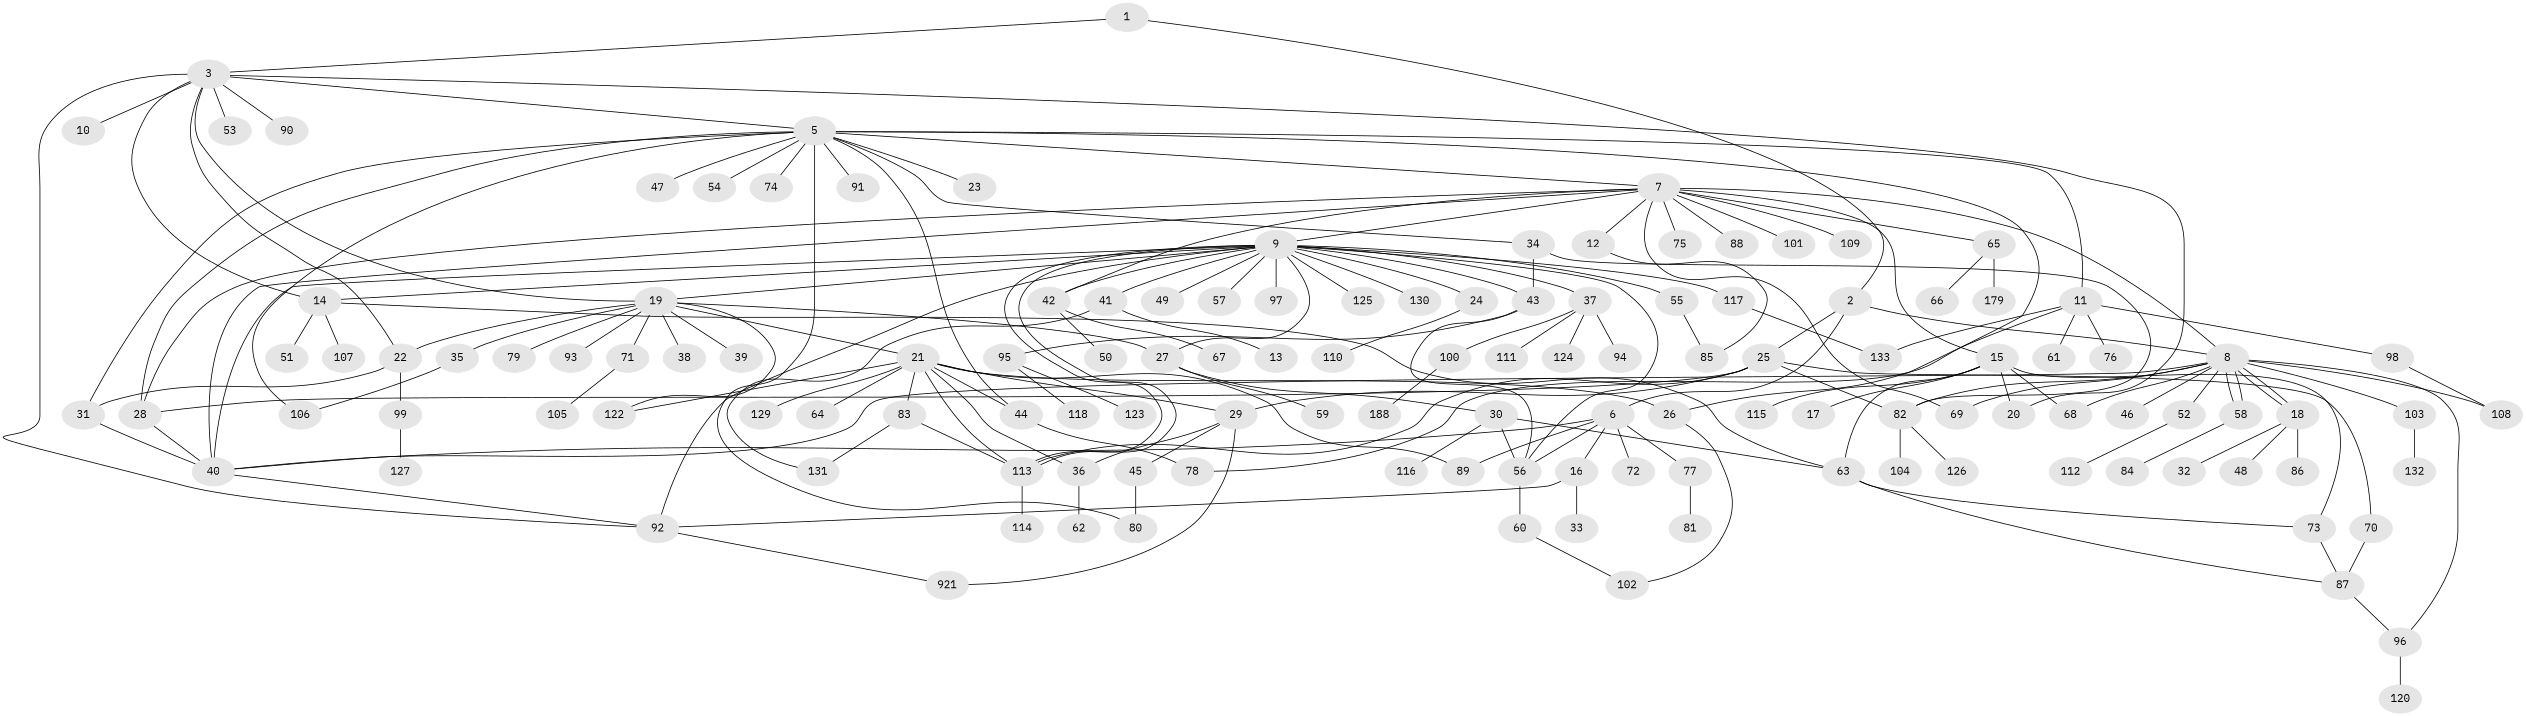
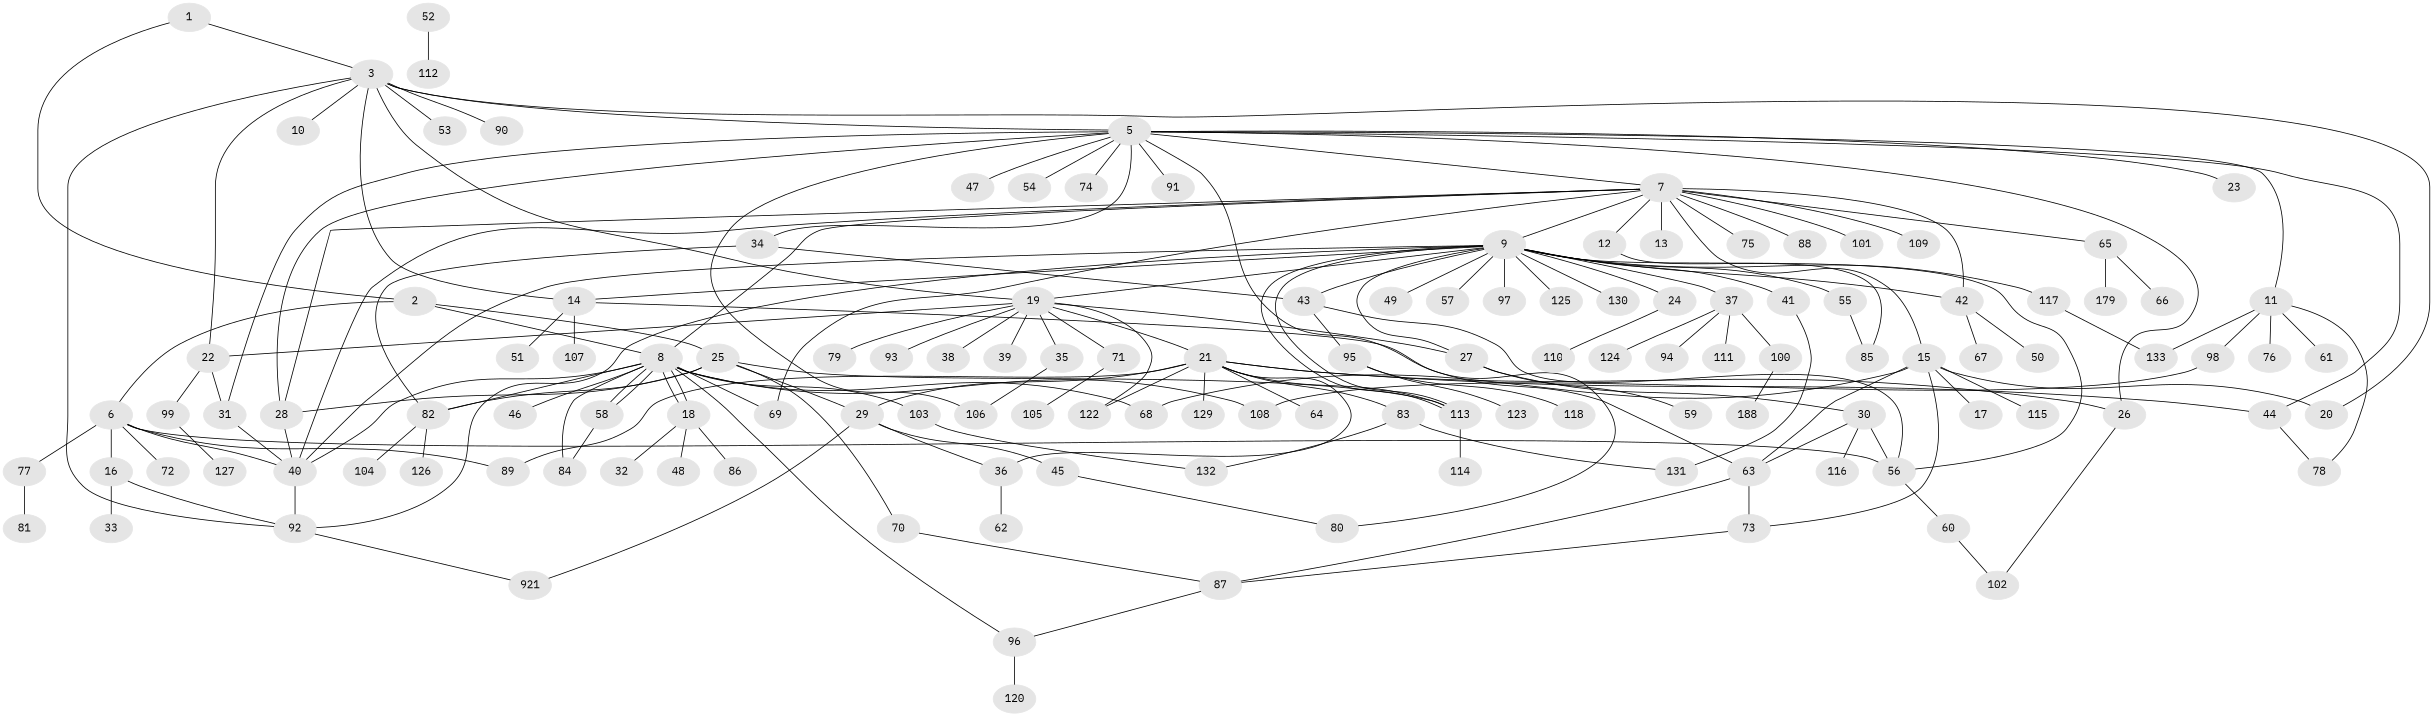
(1191, 330) -> (1661, 216)
(2206, 387) -> (576, 399)
(963, 443) -> (1307, 448)
